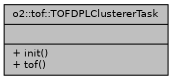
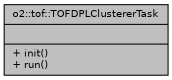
(30, 65) -> (31, 65)
